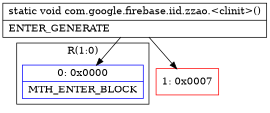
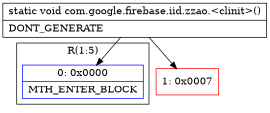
(59, 28) -> (56, 28)
(83, 51) -> (83, 51)
